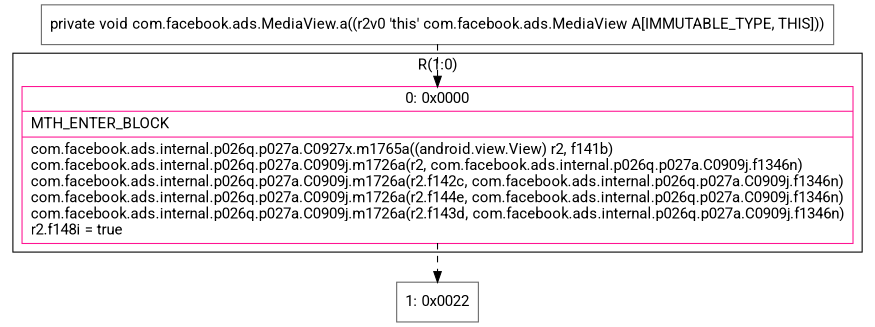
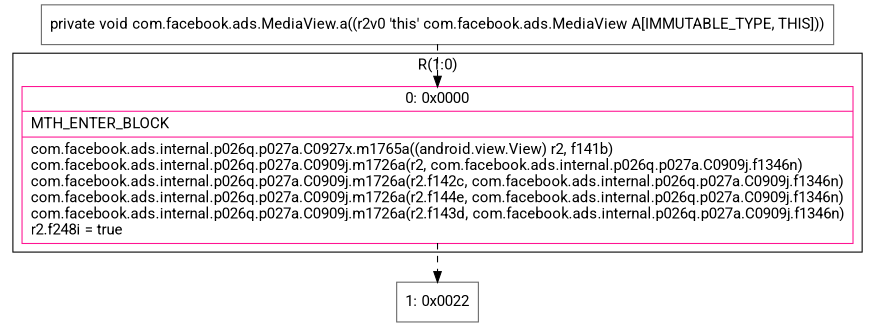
(77, 230) -> (77, 230)
